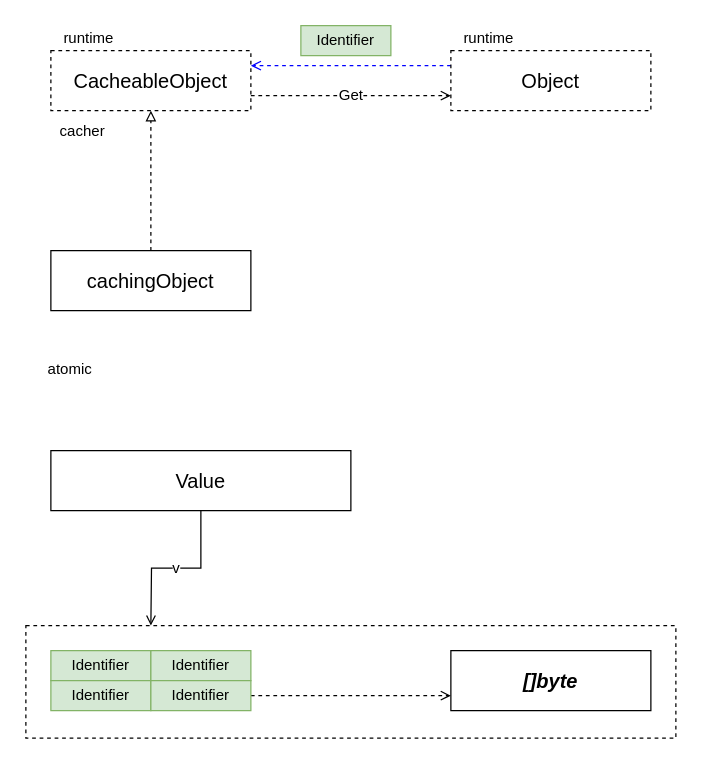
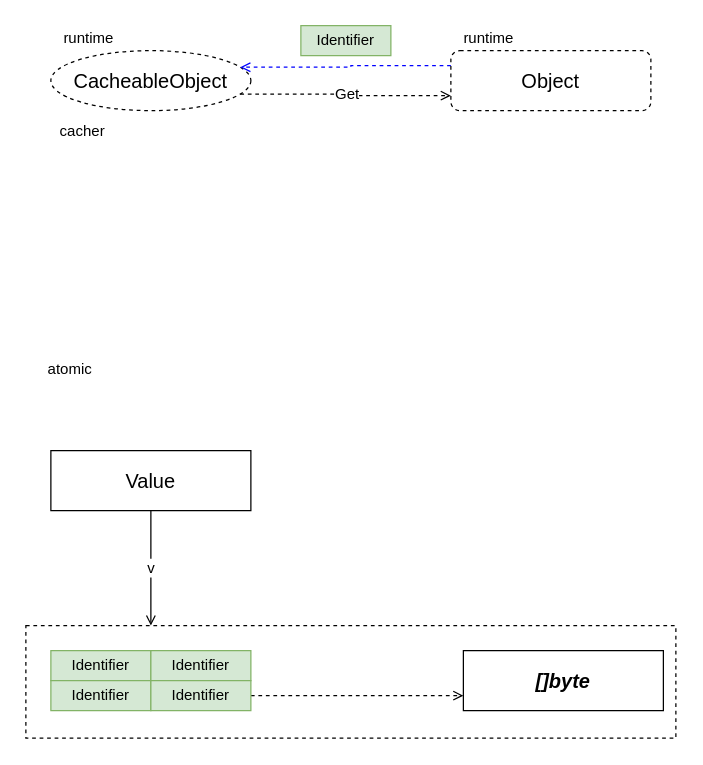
(151, 81) -> (151, 81)
(551, 81) -> (551, 81)
(151, 186) -> none
(151, 281) -> none
(201, 481) -> (151, 481)
(551, 681) -> (563, 681)
